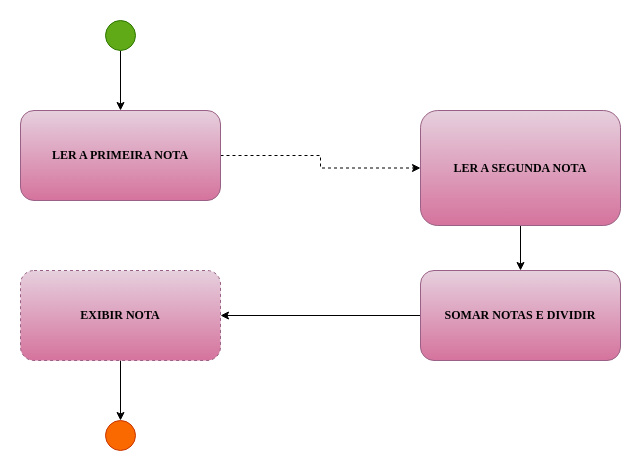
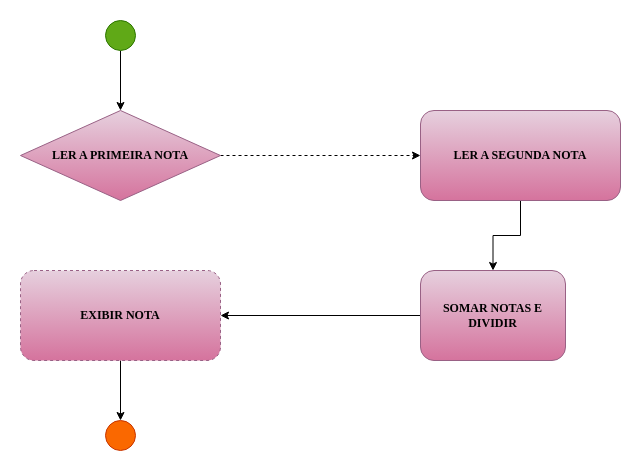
(121, 156) -> (121, 156)
(521, 168) -> (521, 156)
(521, 316) -> (493, 316)
